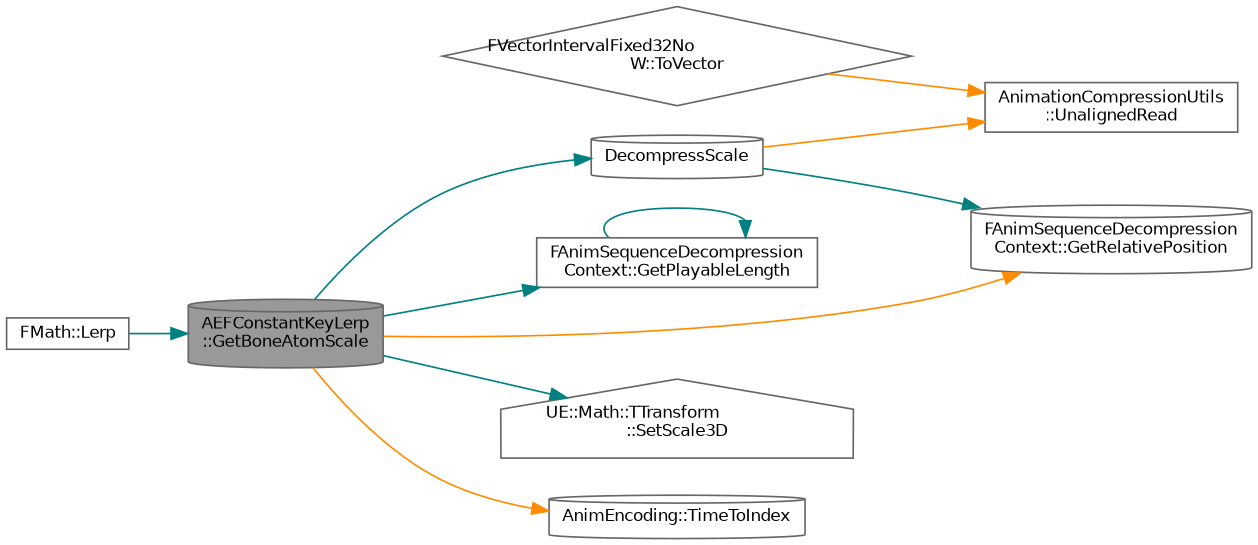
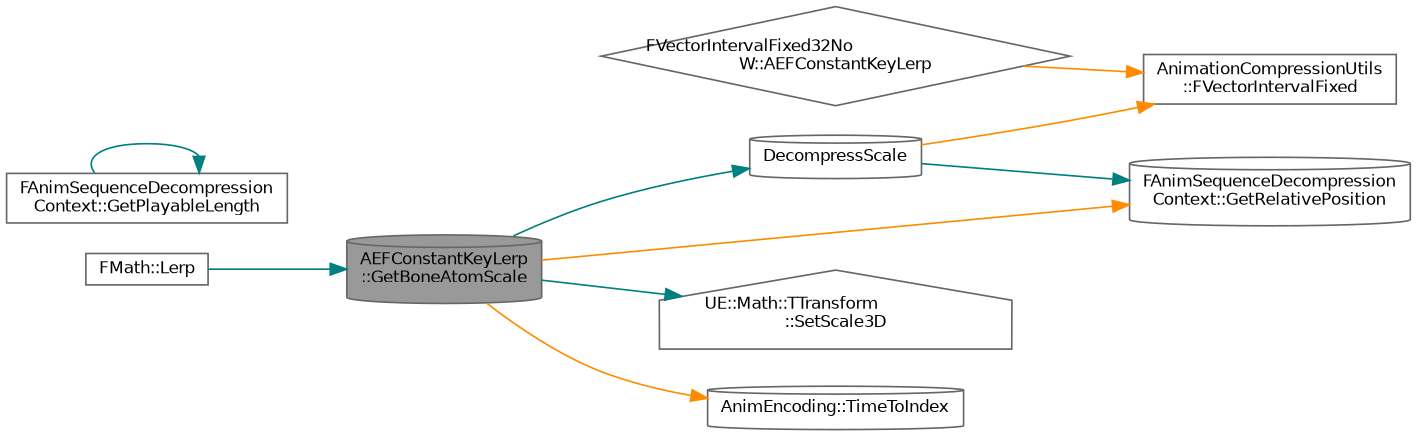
(677, 56) -> (836, 56)
(1111, 107) -> (1270, 79)
(453, 303) -> none
